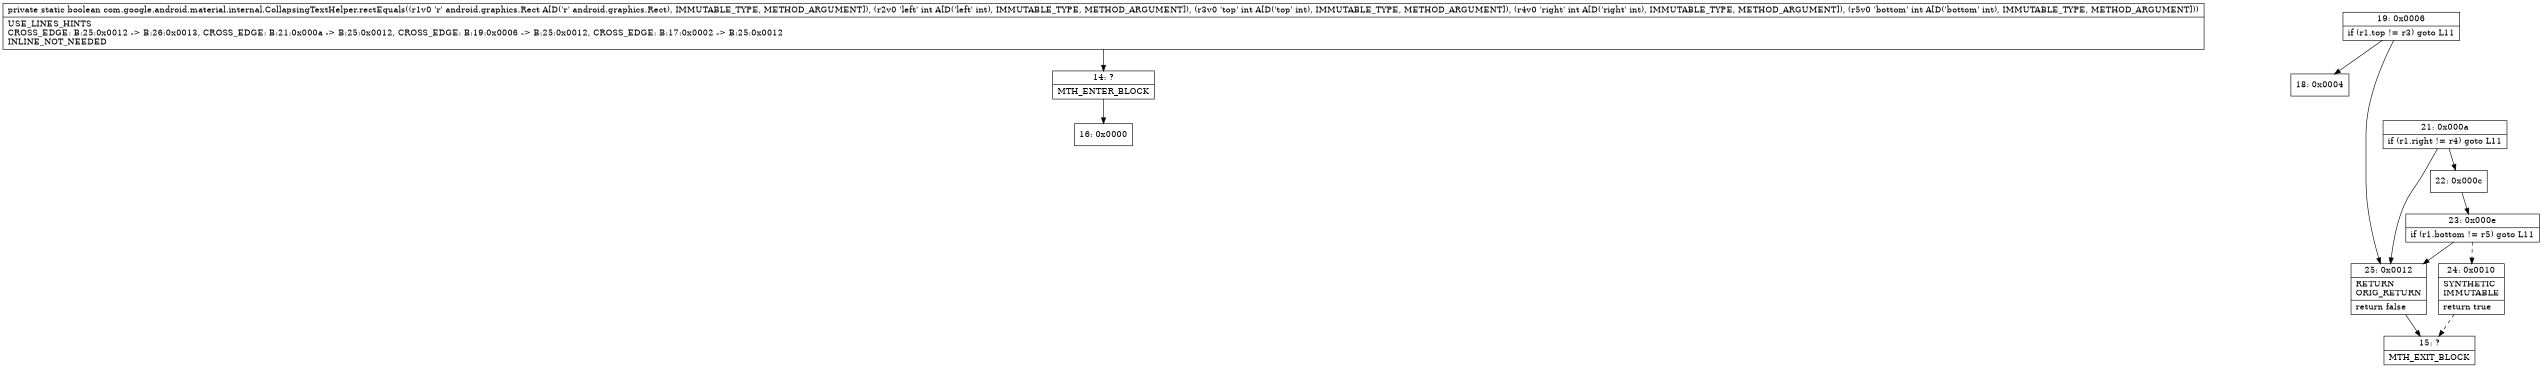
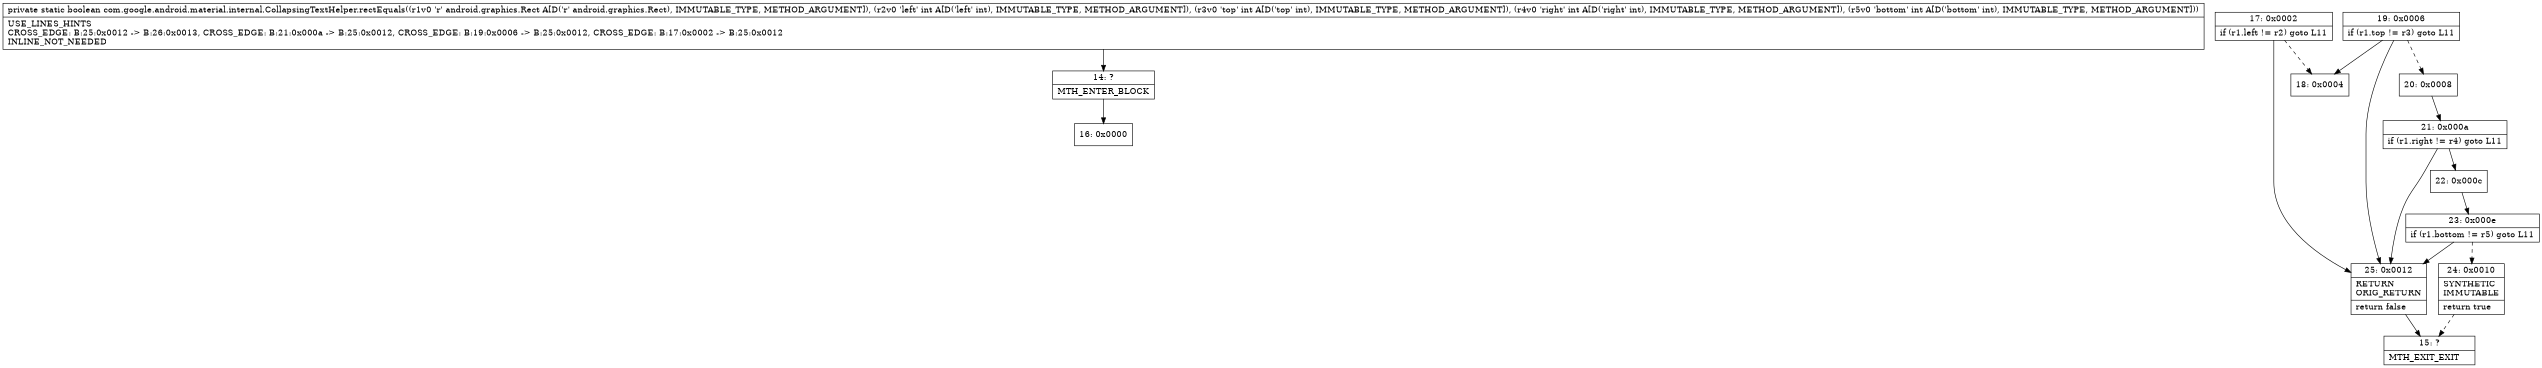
none -> (2274, 26)
none -> (2428, 85)
(2429, 357) -> (2424, 357)
